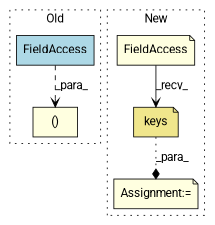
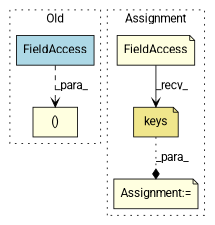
(156, 19) -> (156, 19)
